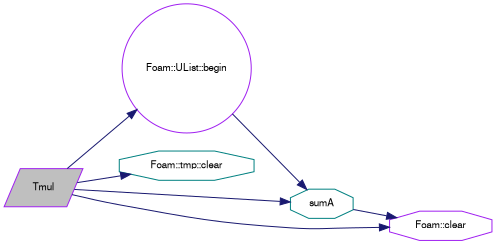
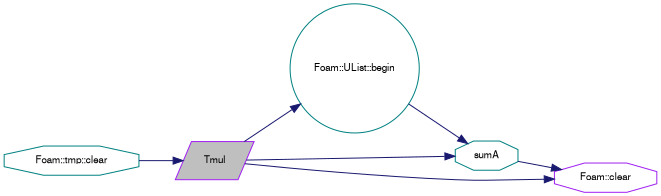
(187, 68) -> (355, 68)
(99, 179) -> (156, 161)
